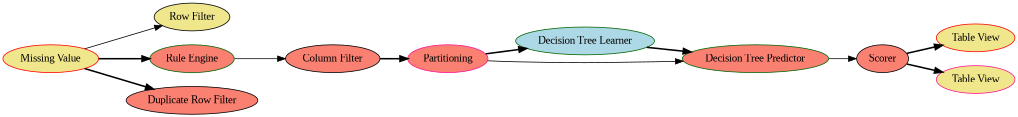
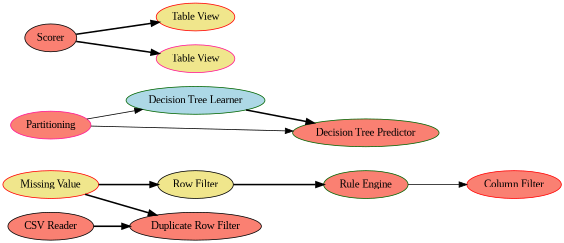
(120, 38) -> (124, 185)
(502, 52) -> (111, 115)
(120, 59) -> (275, 185)
(333, 59) -> (514, 185)
(390, 59) -> none
(839, 59) -> none
none -> (51, 226)
